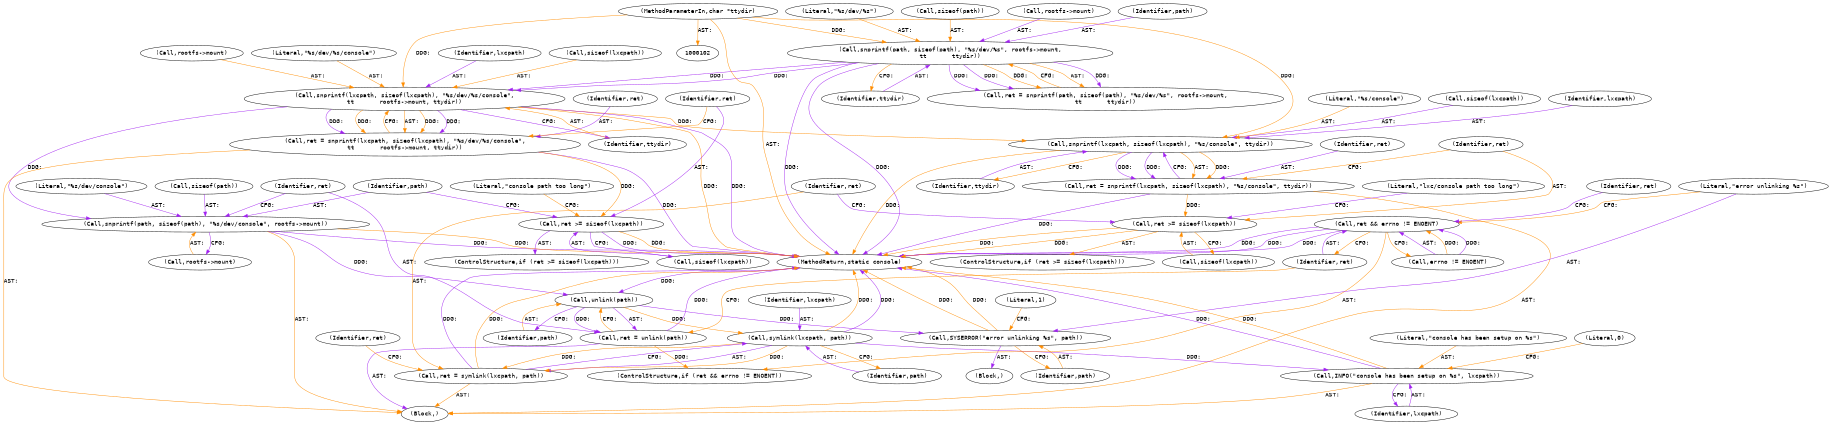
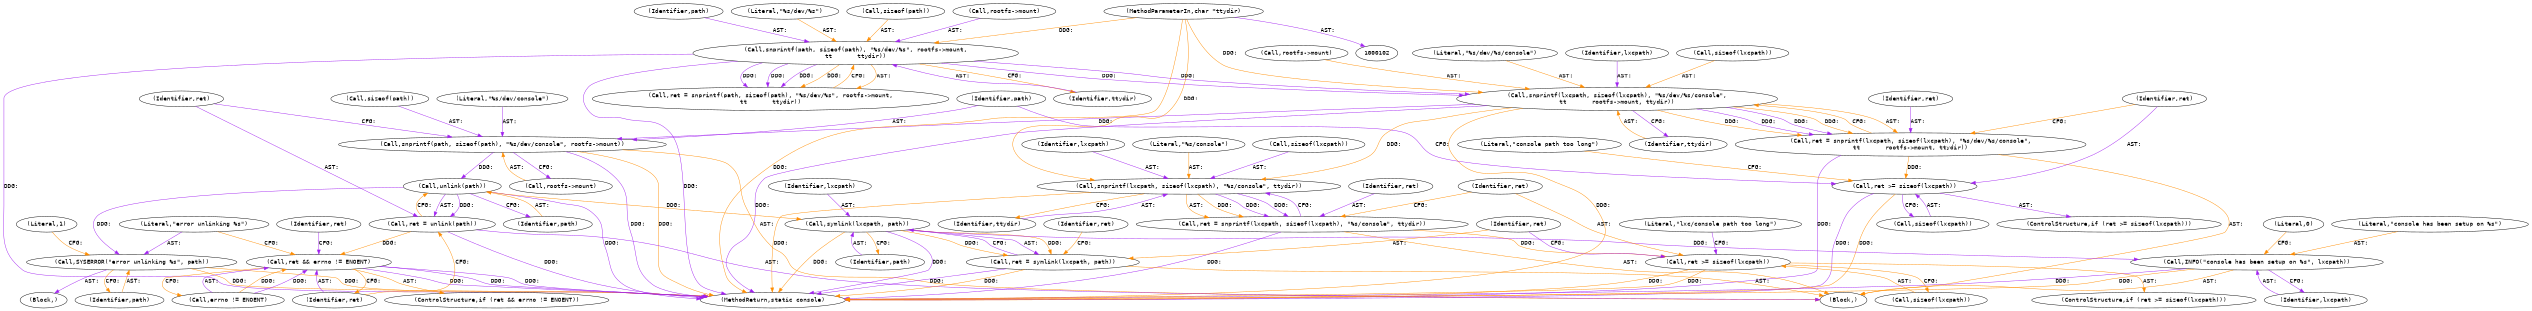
(698, 30) -> (1298, 28)
(775, 145) -> (782, 167)
(674, 275) -> (602, 234)
(669, 356) -> (378, 243)
